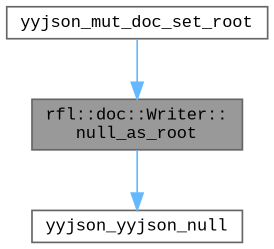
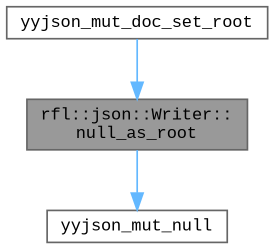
(137, 125) -> (137, 125)
(137, 226) -> (137, 226)
